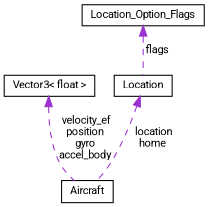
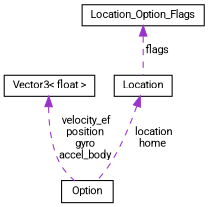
(87, 192) -> (87, 192)
